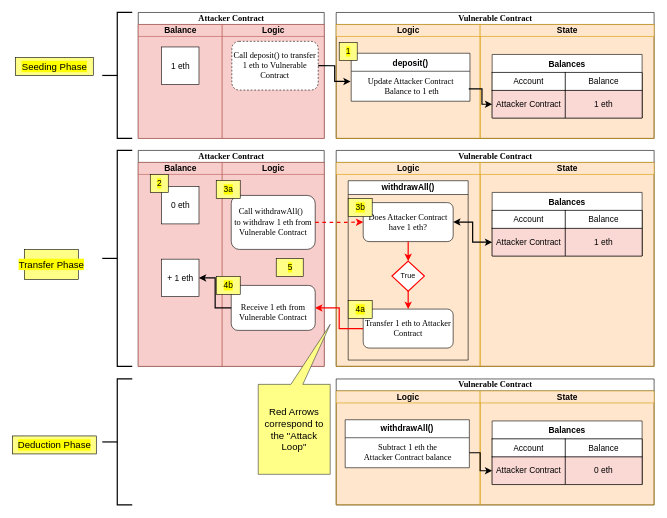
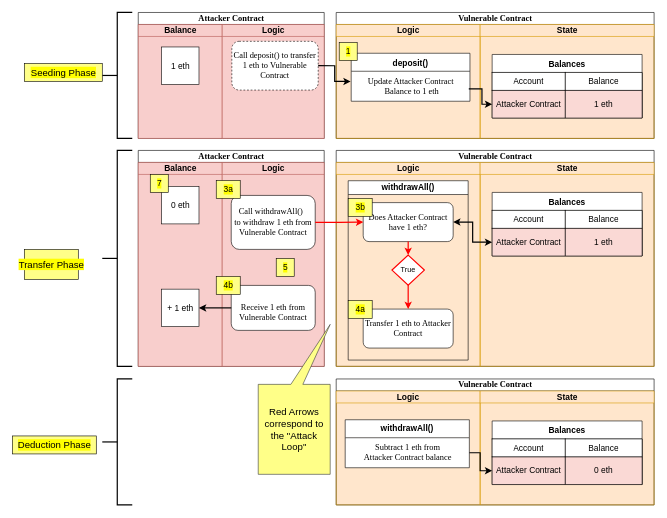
(54, 66) -> (63, 72)
(160, 183) -> (160, 183)
(338, 222) -> (338, 222)
(290, 267) -> (285, 267)
(408, 276) -> (408, 270)
(180, 278) -> (180, 308)
(339, 321) -> none
(408, 453) -> (408, 453)
